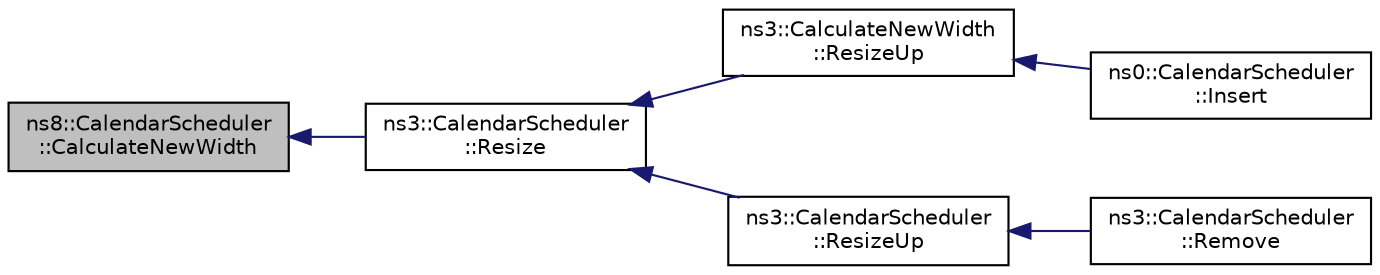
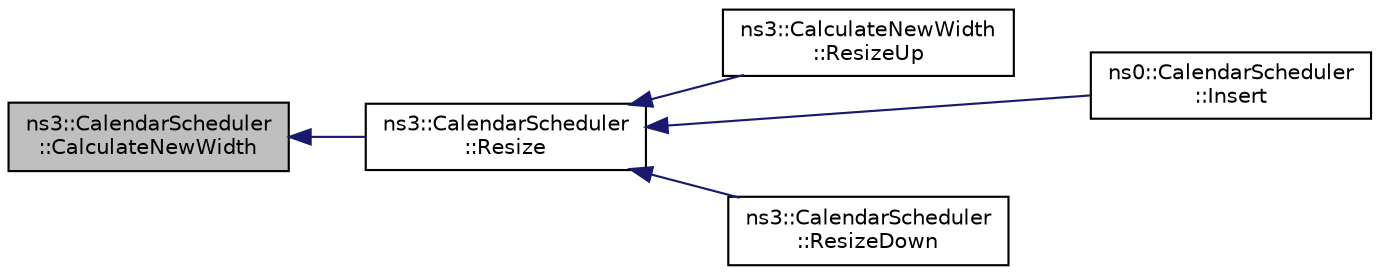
(1063, 66) -> (879, 110)
(149, 137) -> (149, 137)
(868, 231) -> (868, 231)
(1231, 231) -> none
